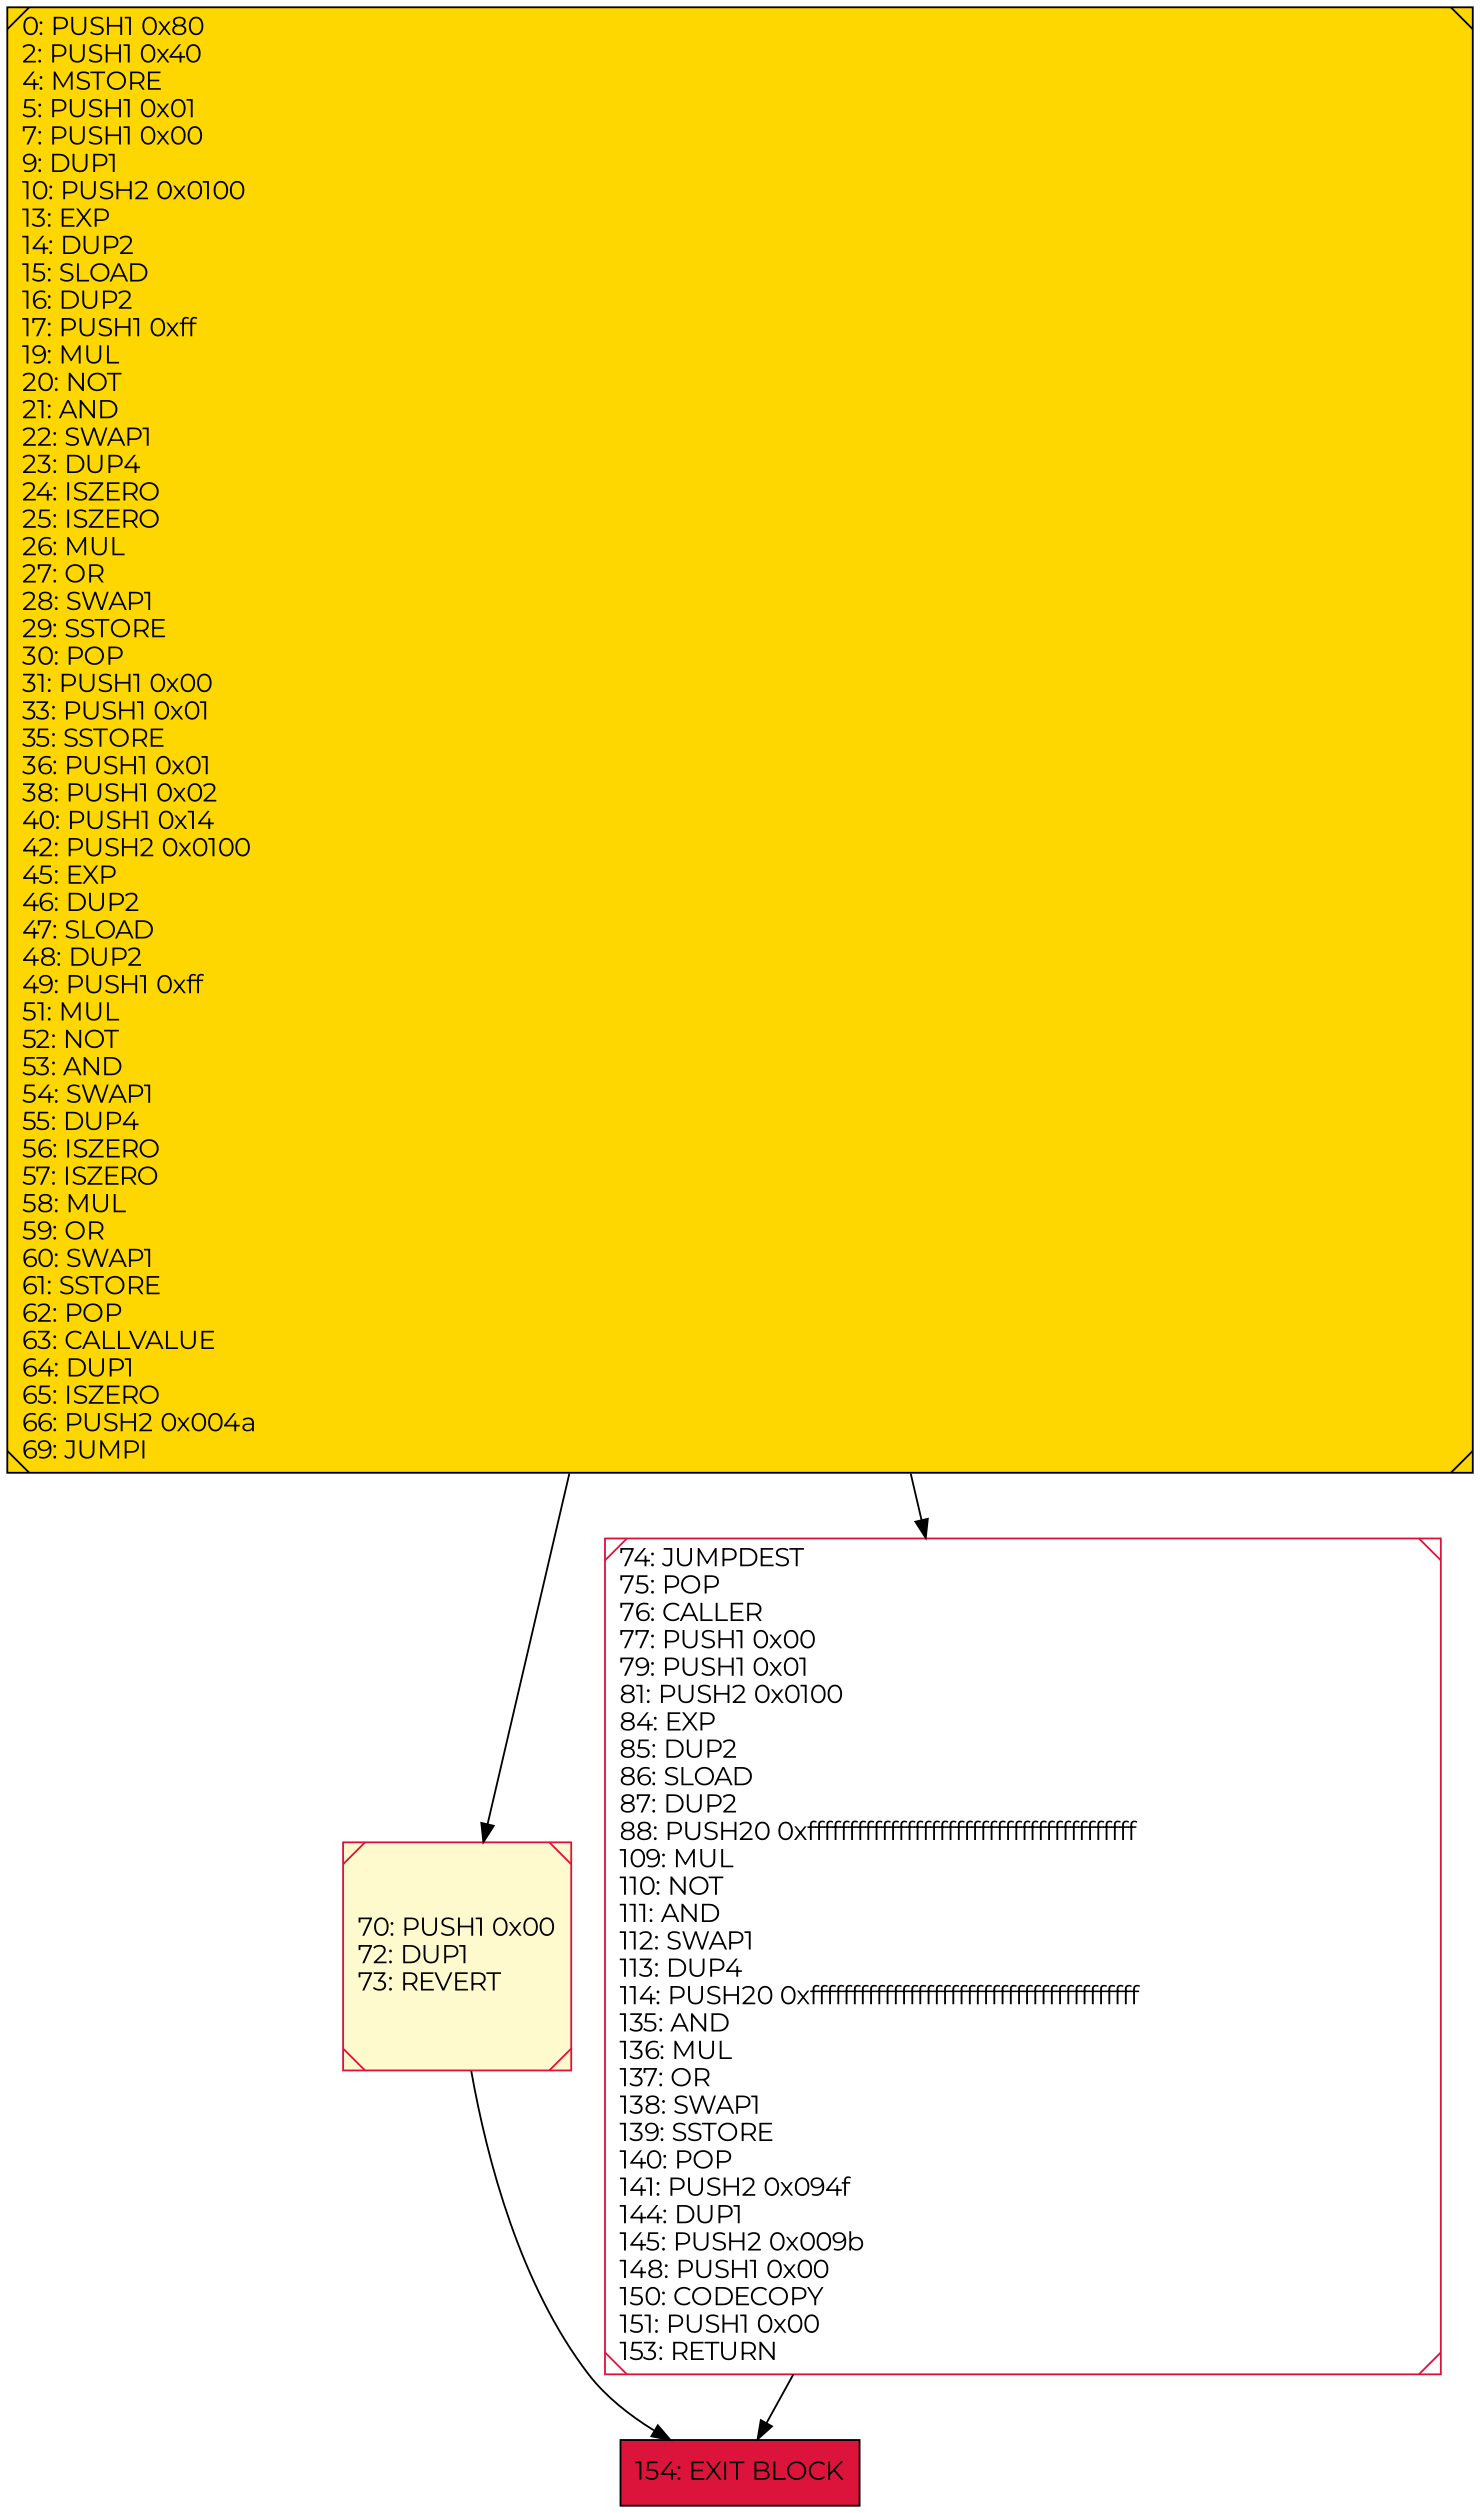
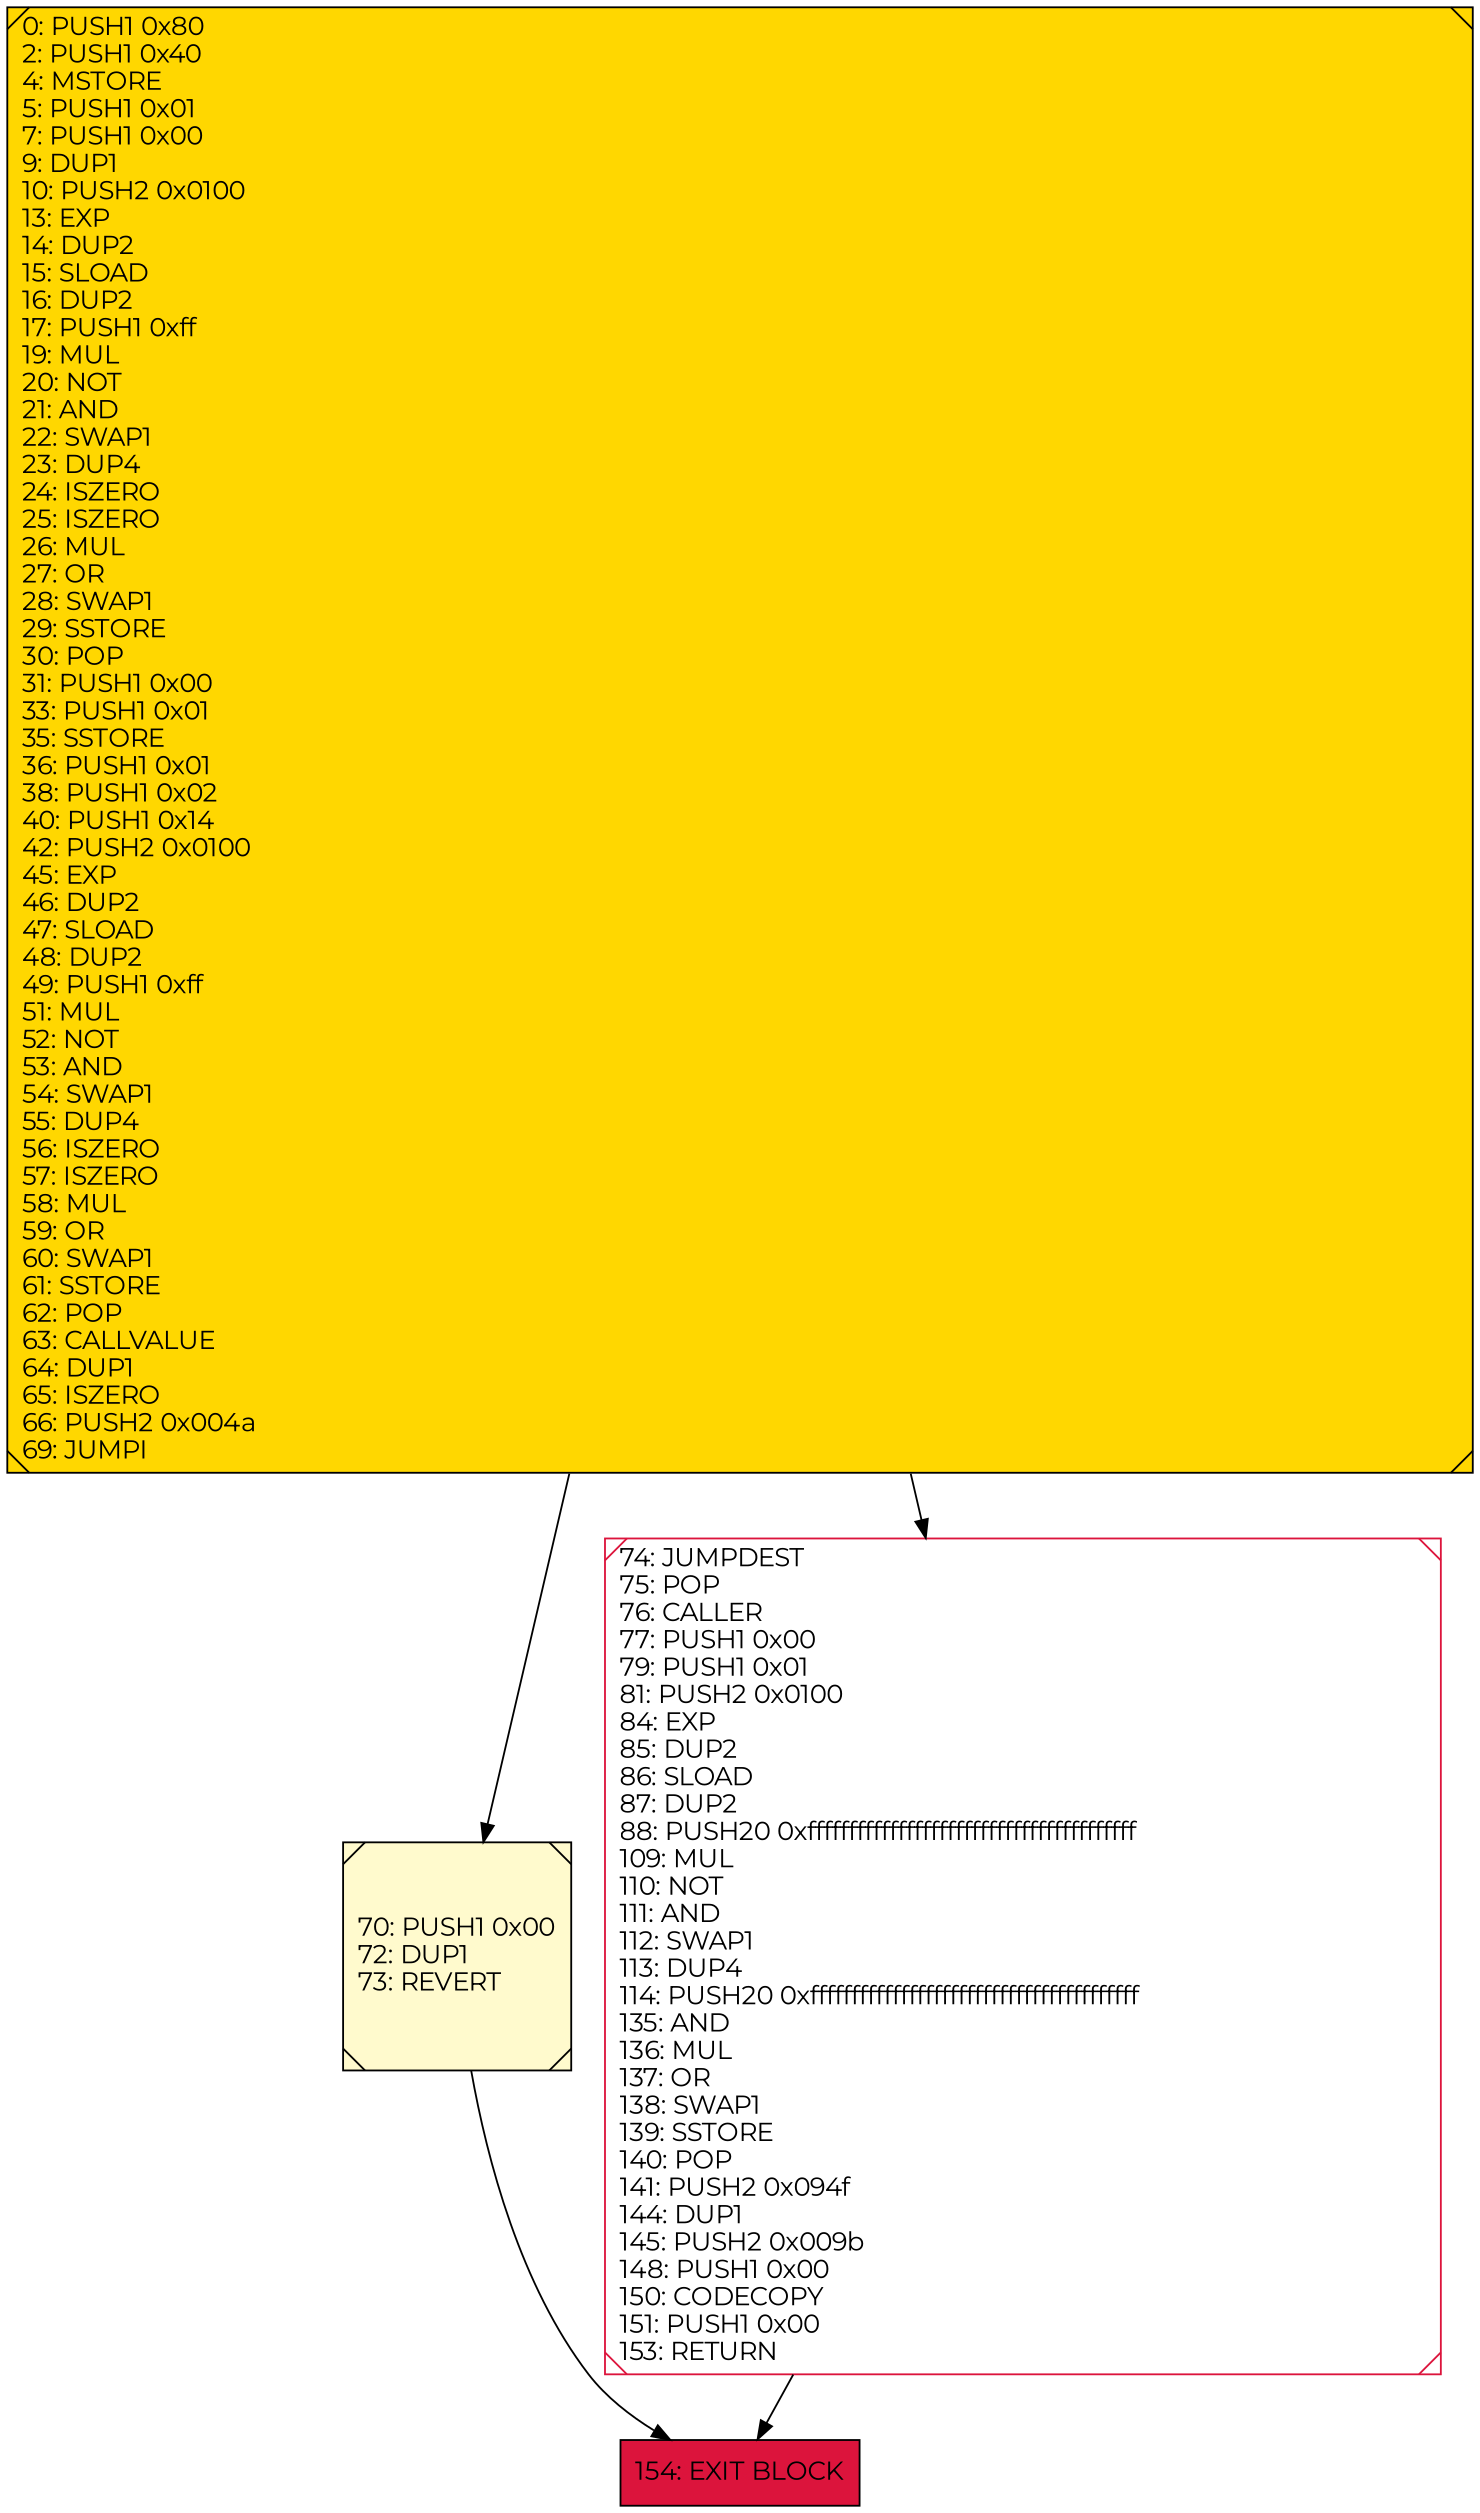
(457, 1956) -> (457, 1956)
